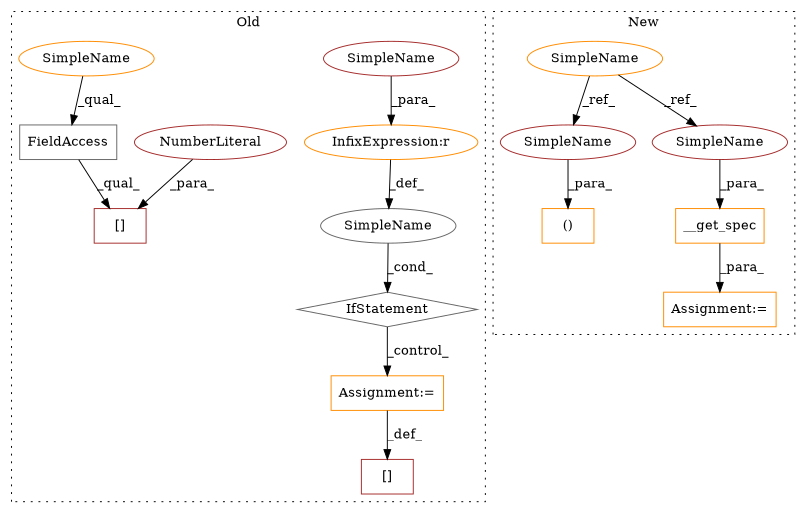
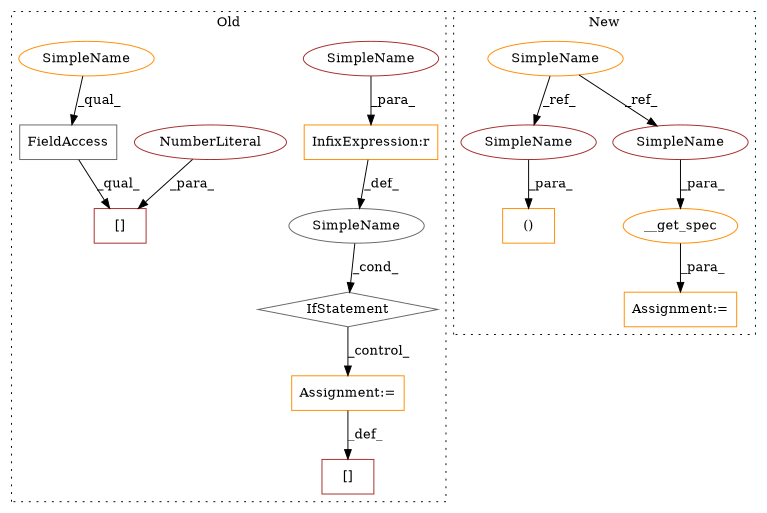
(391, 142) -> (371, 142)
(720, 226) -> (680, 226)
